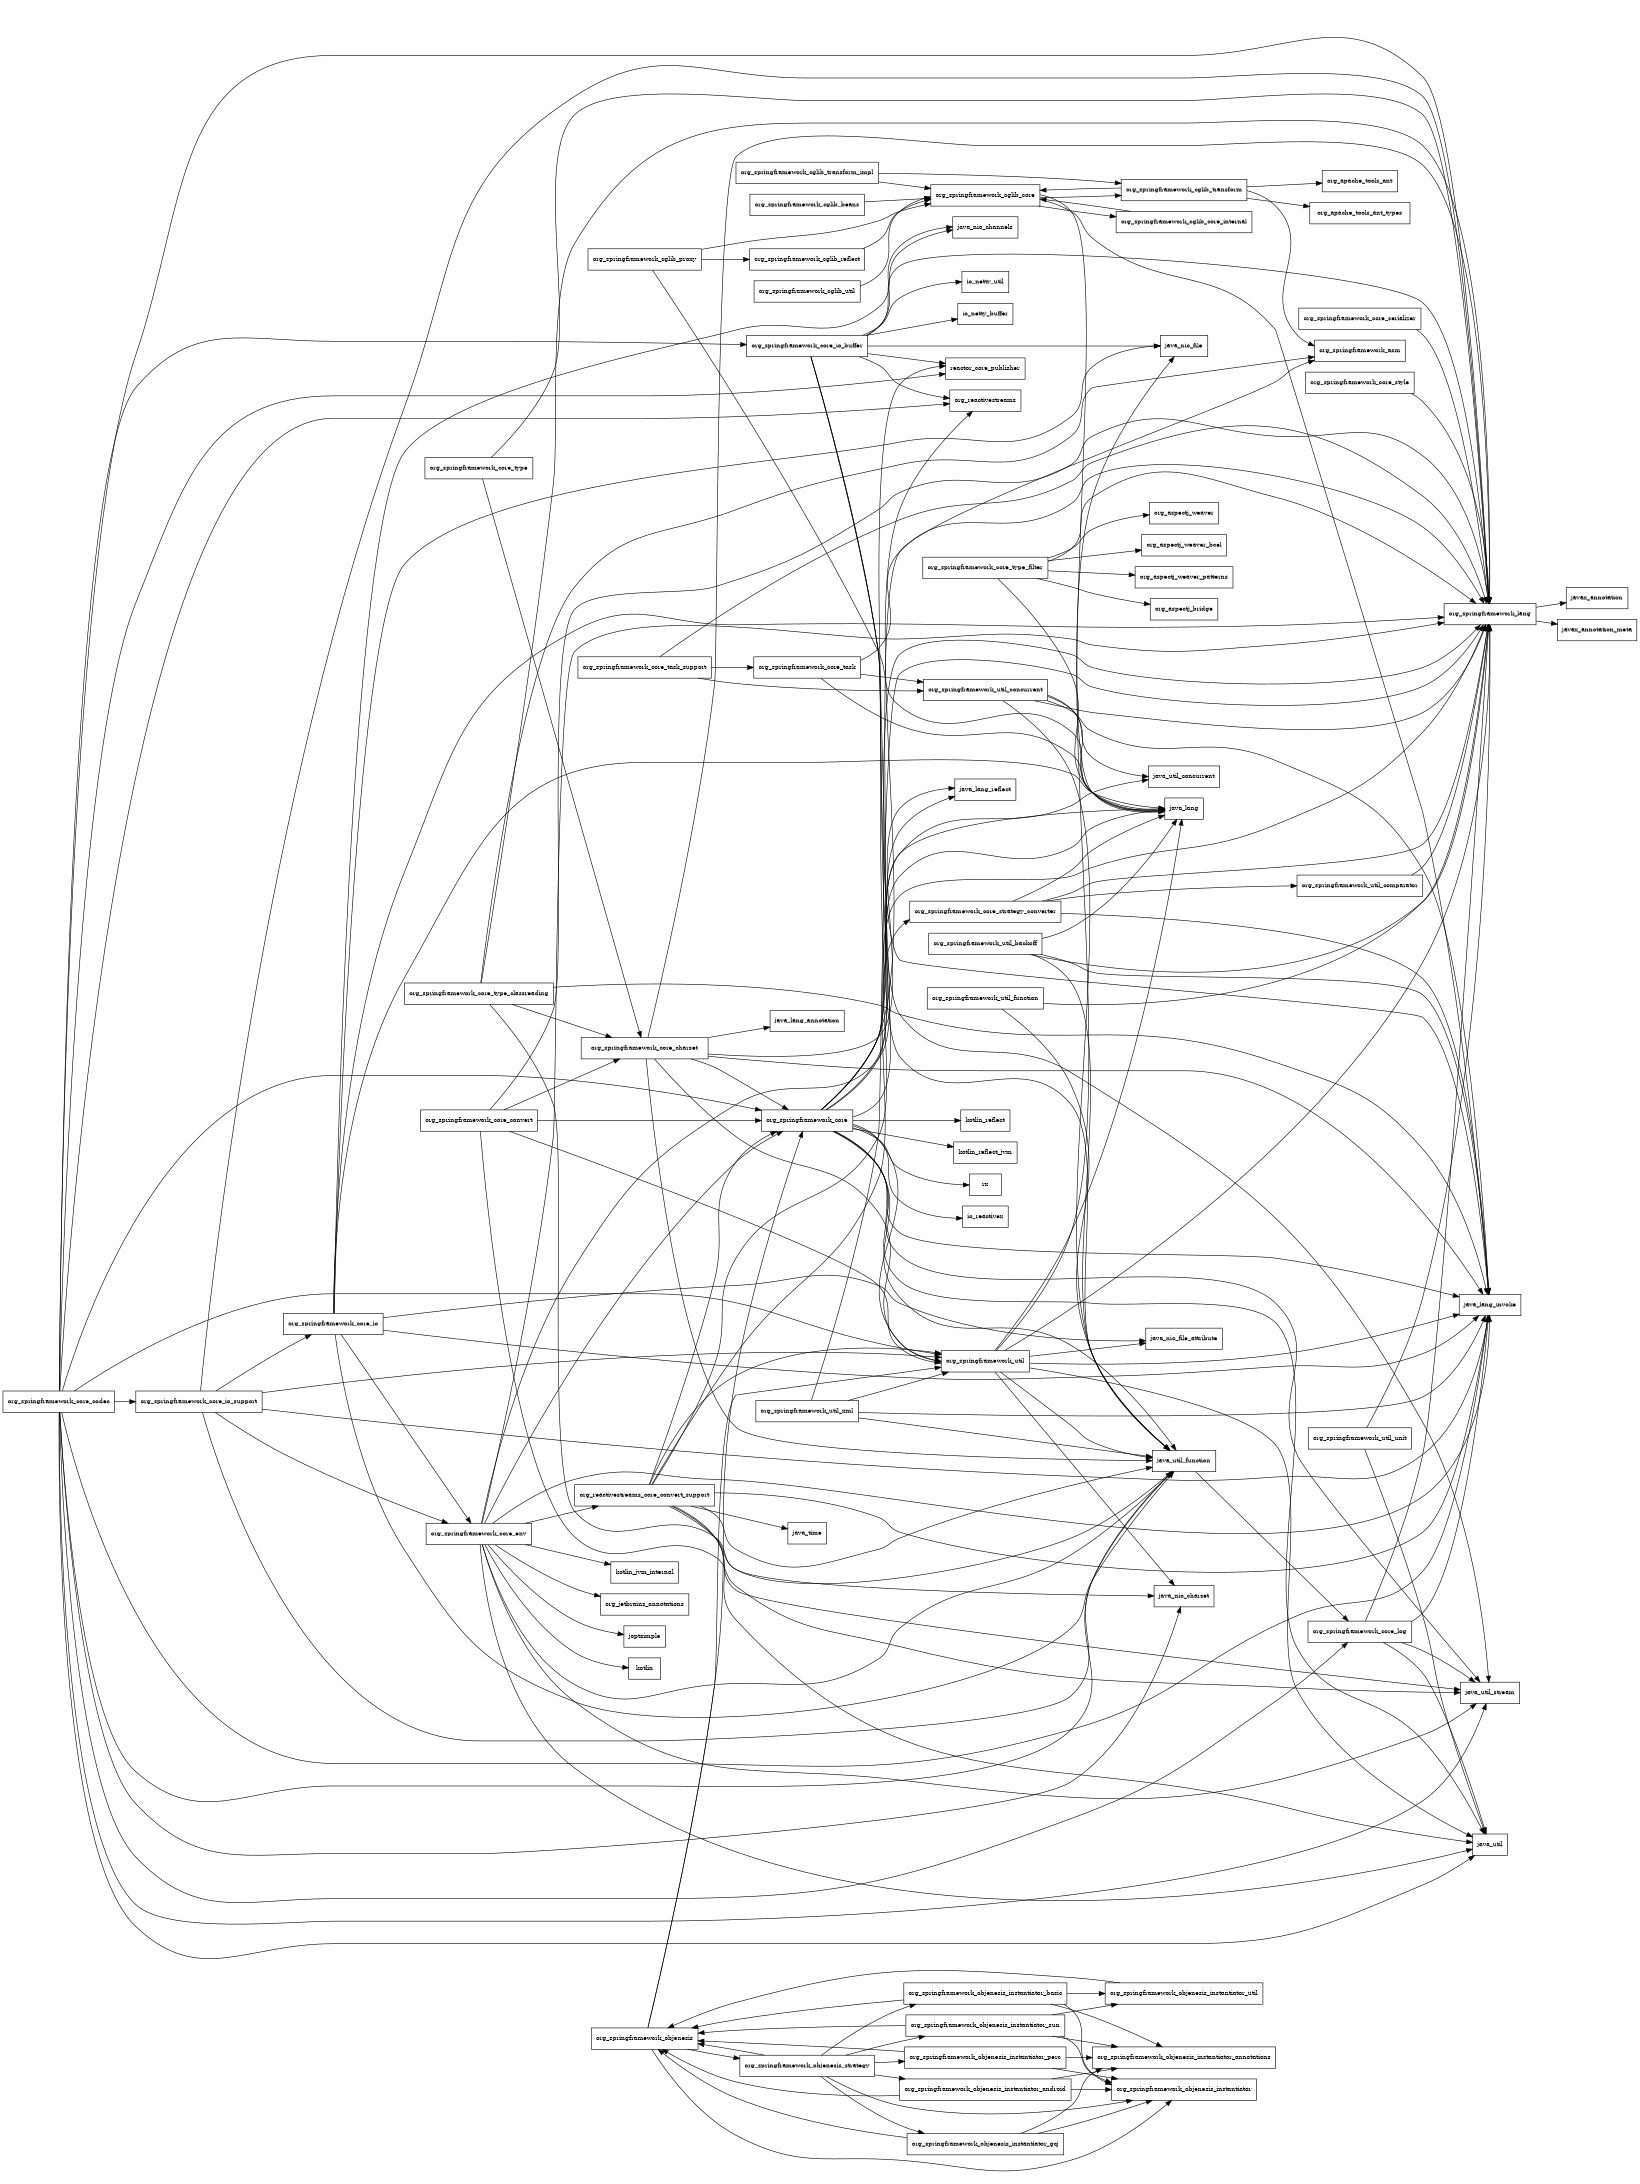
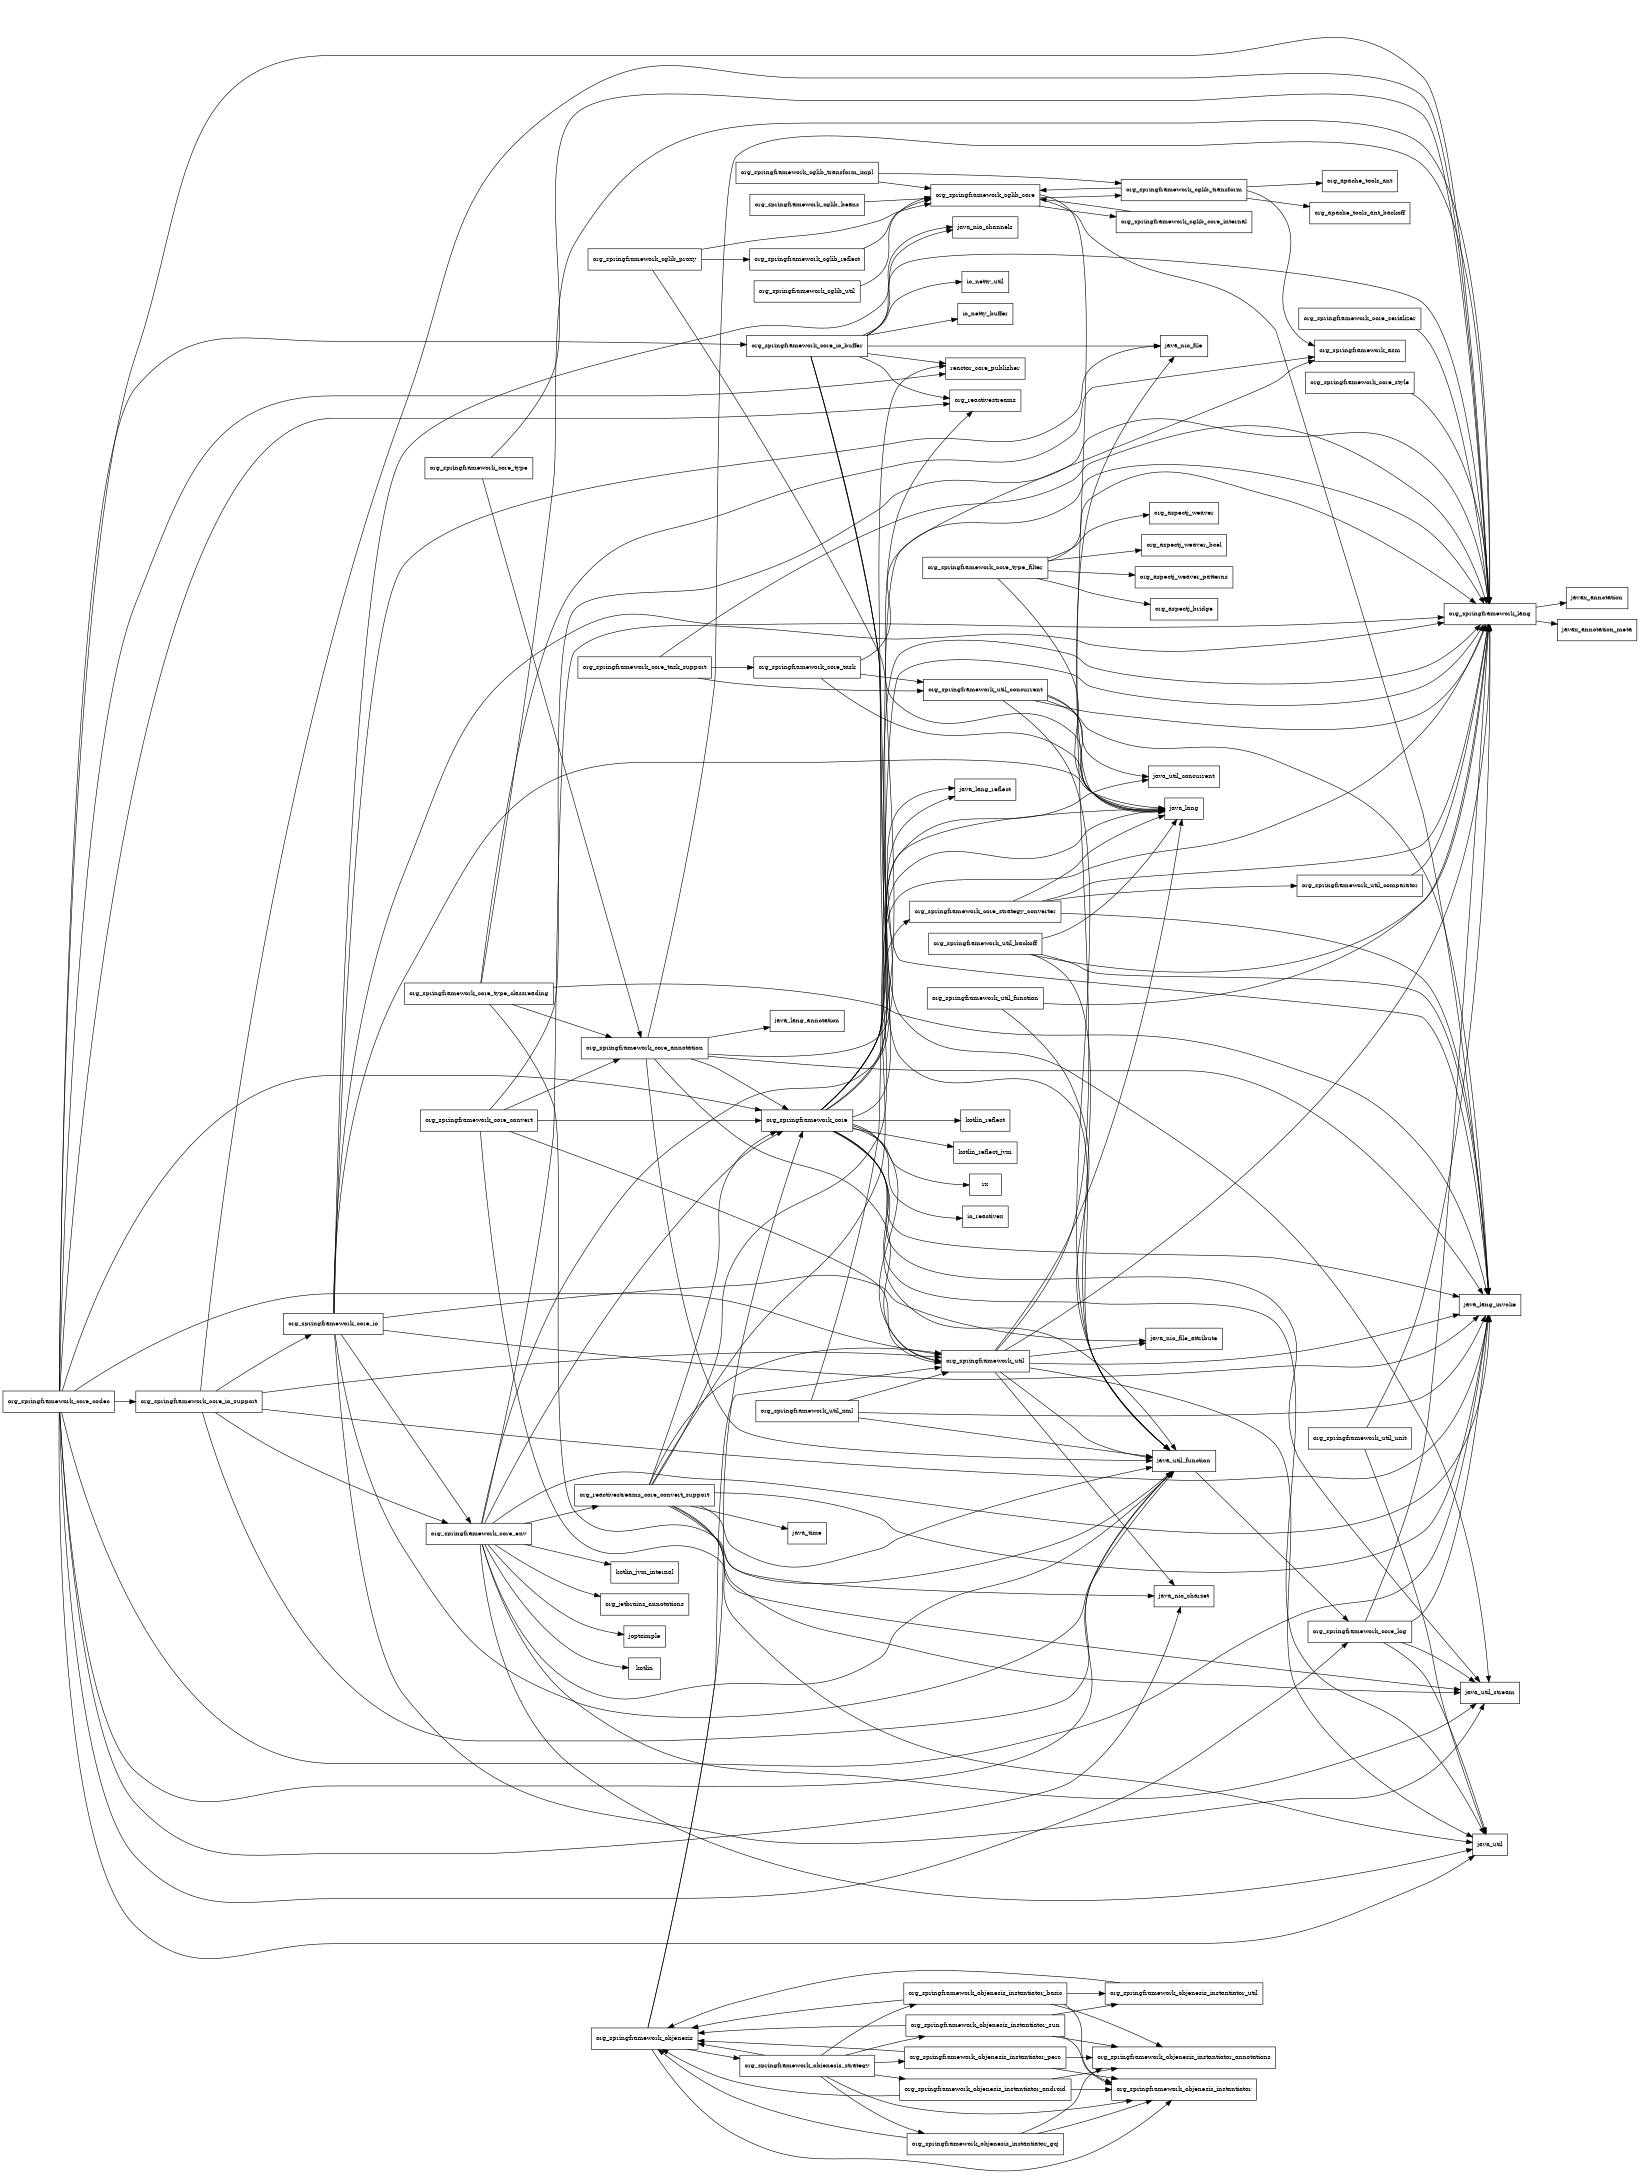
(1360, 213) -> (1360, 213)
(645, 1048) -> (645, 1048)
(589, 1921) -> (757, 1839)
